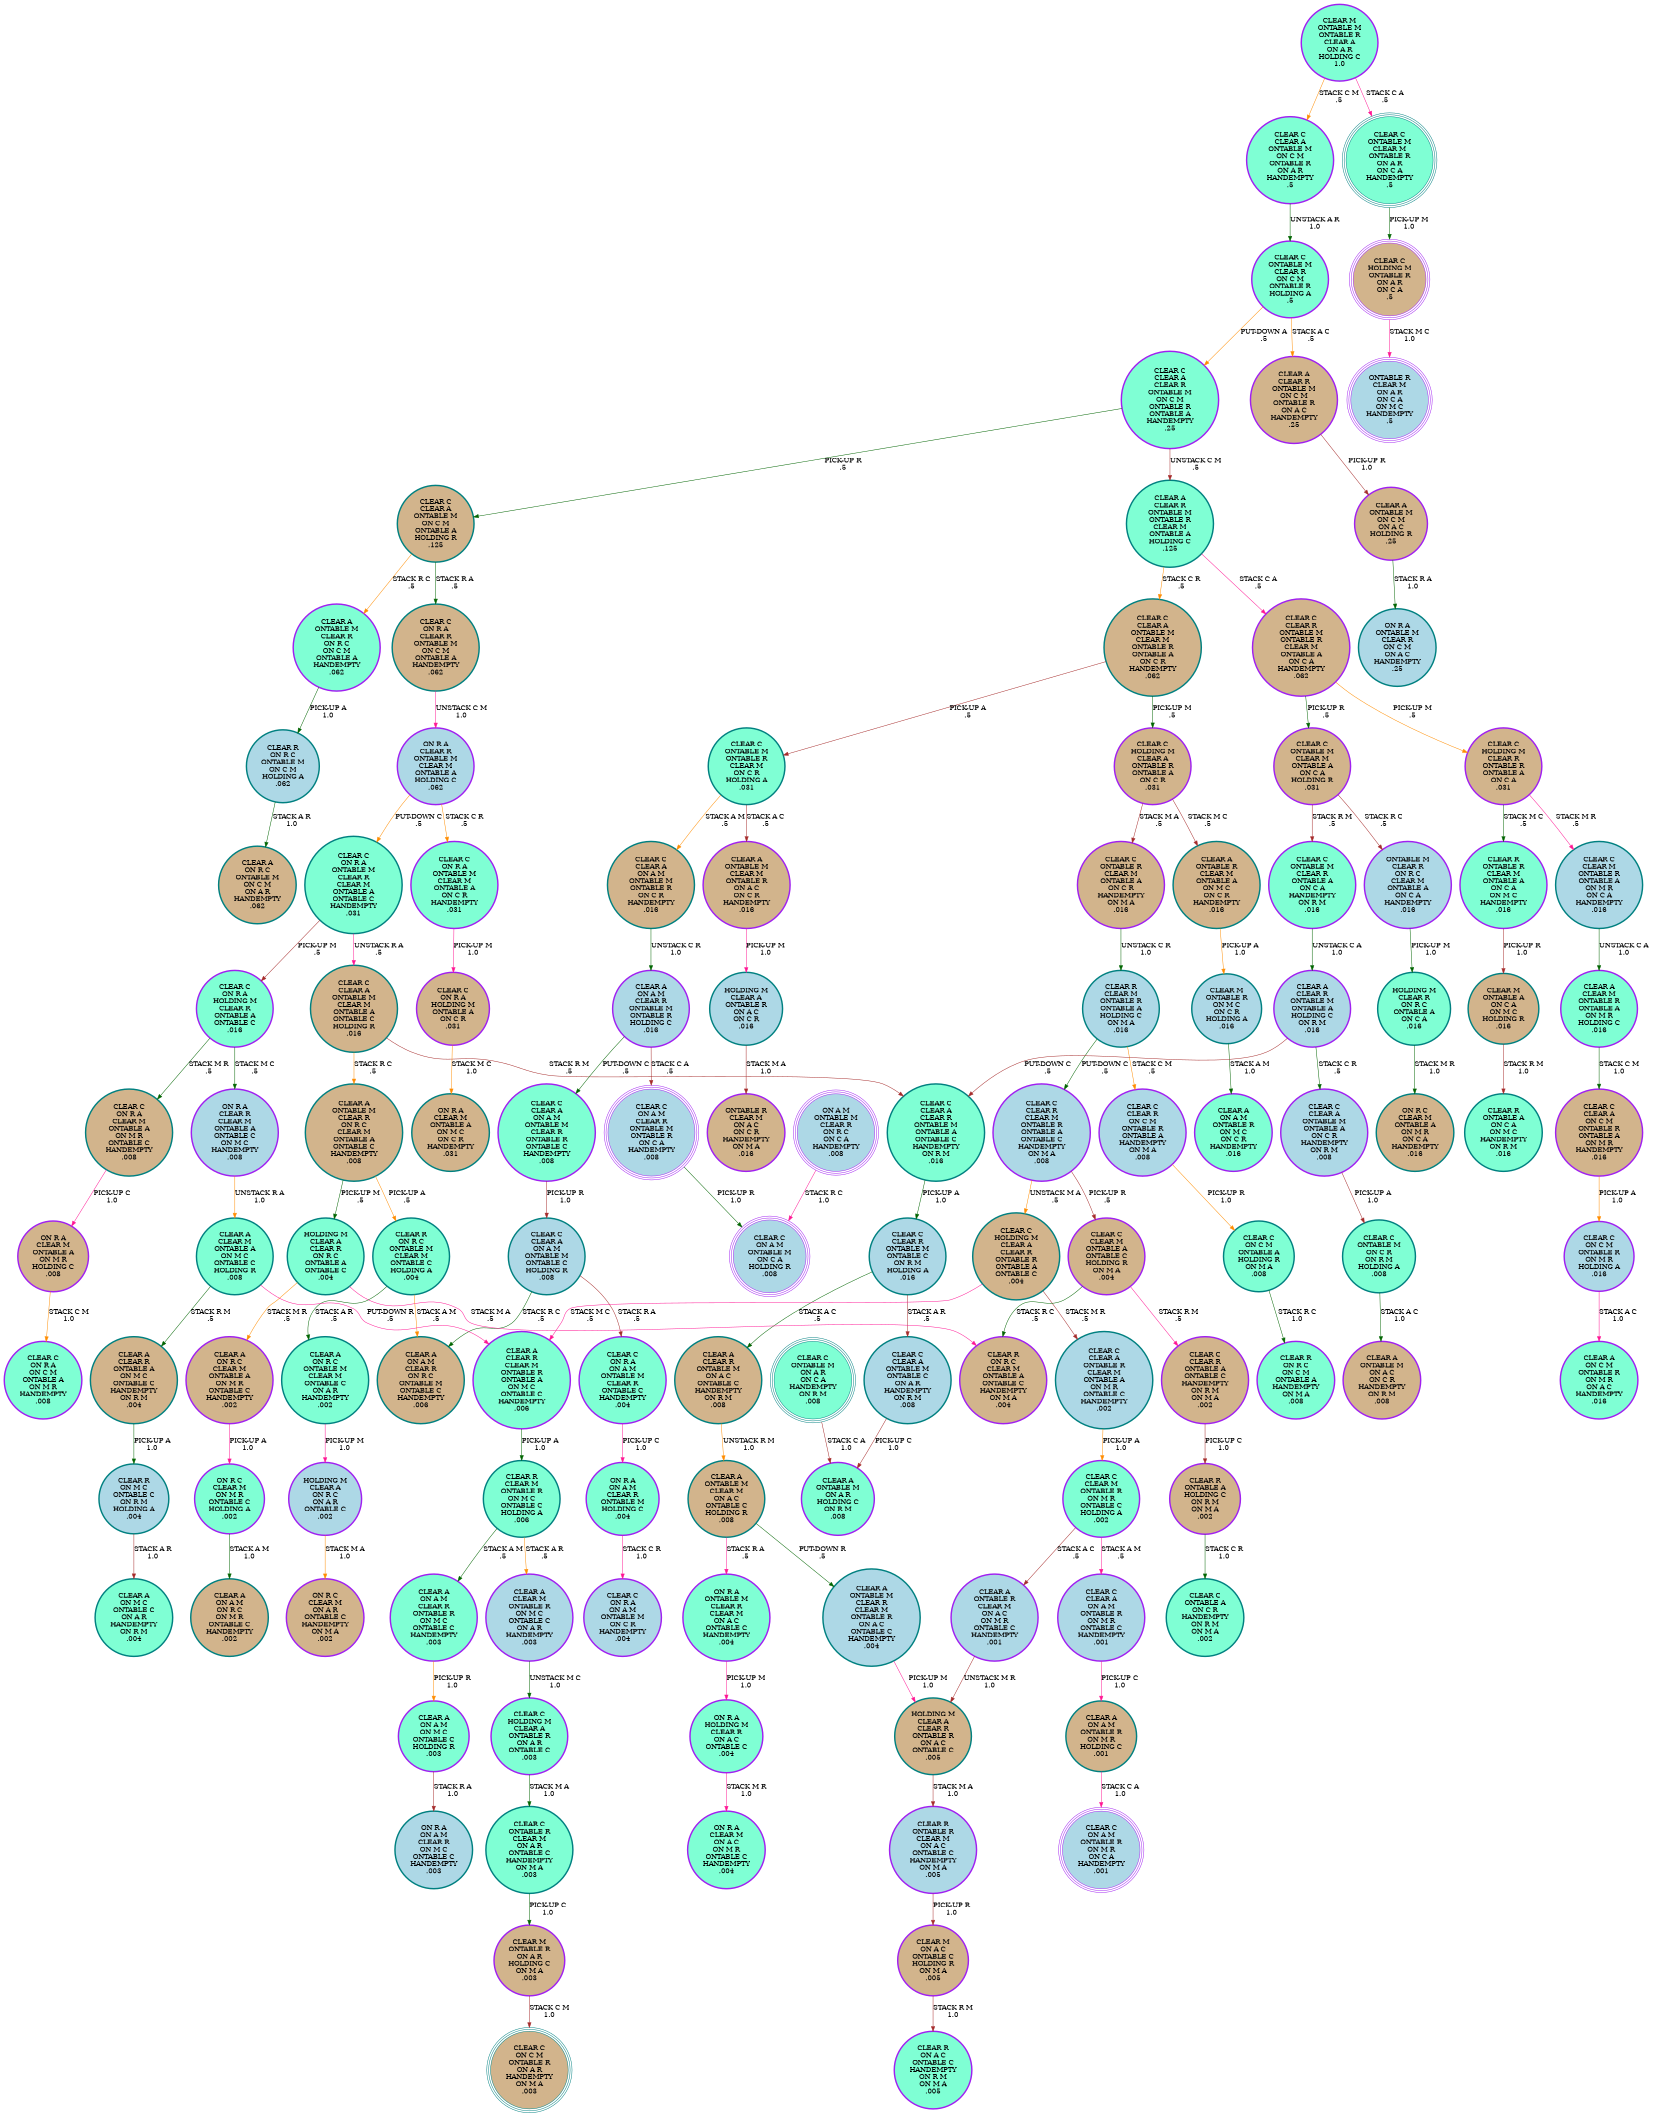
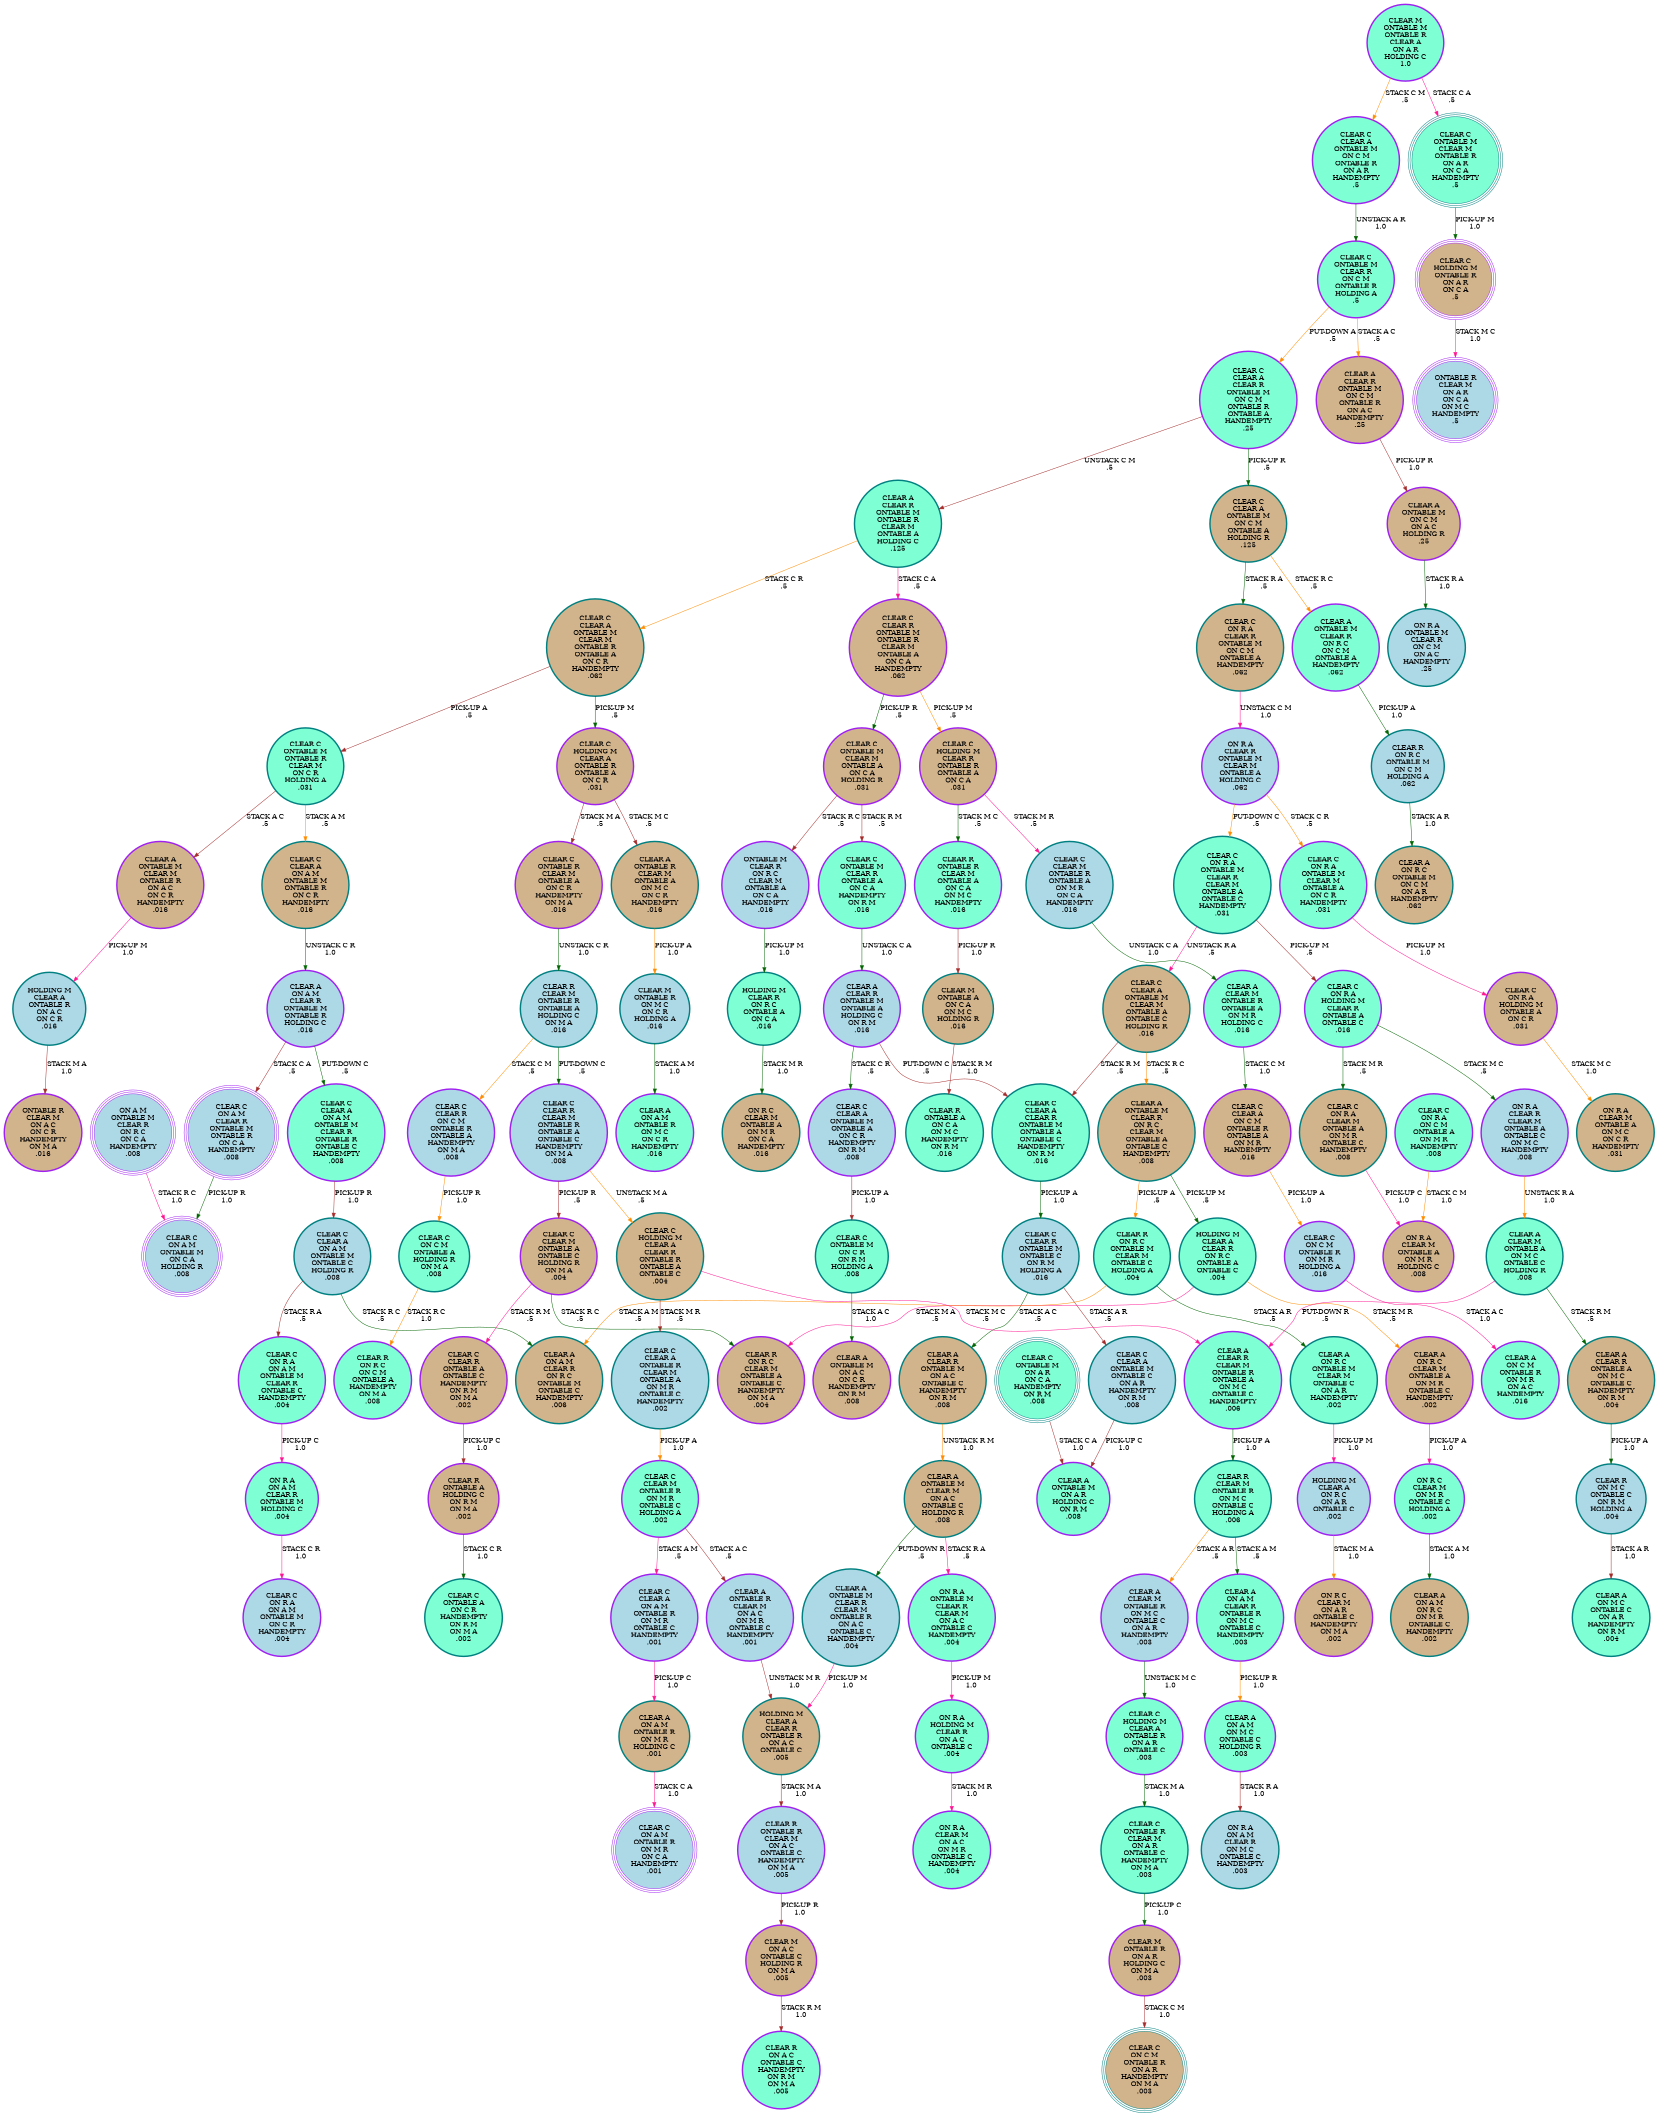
(48, 1314) -> (1426, 1194)
(1276, 1314) -> (405, 1315)
